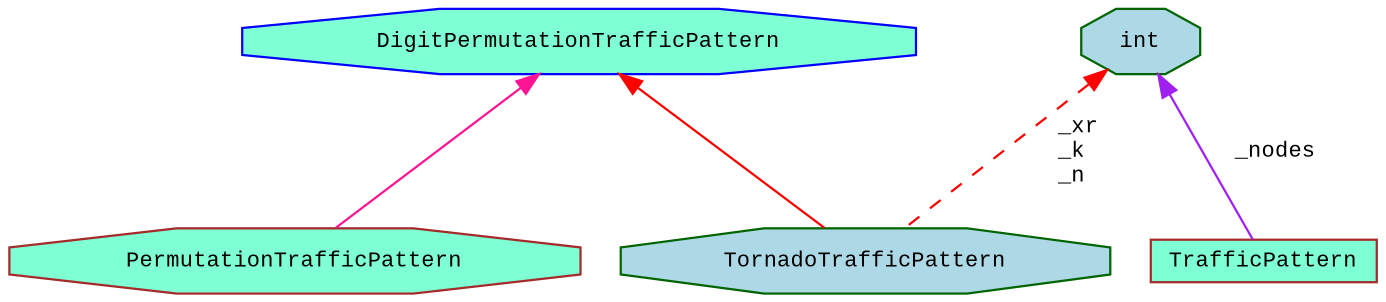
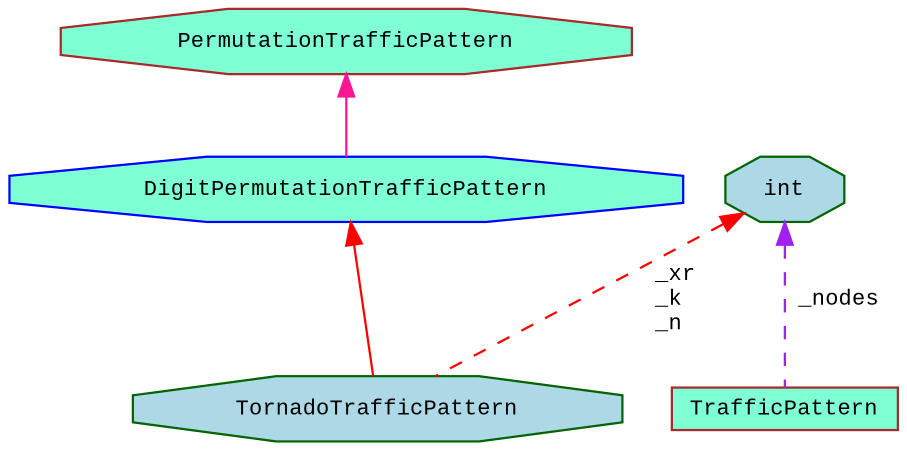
(428, 158) -> (346, 127)
(1211, 167) -> (785, 316)
